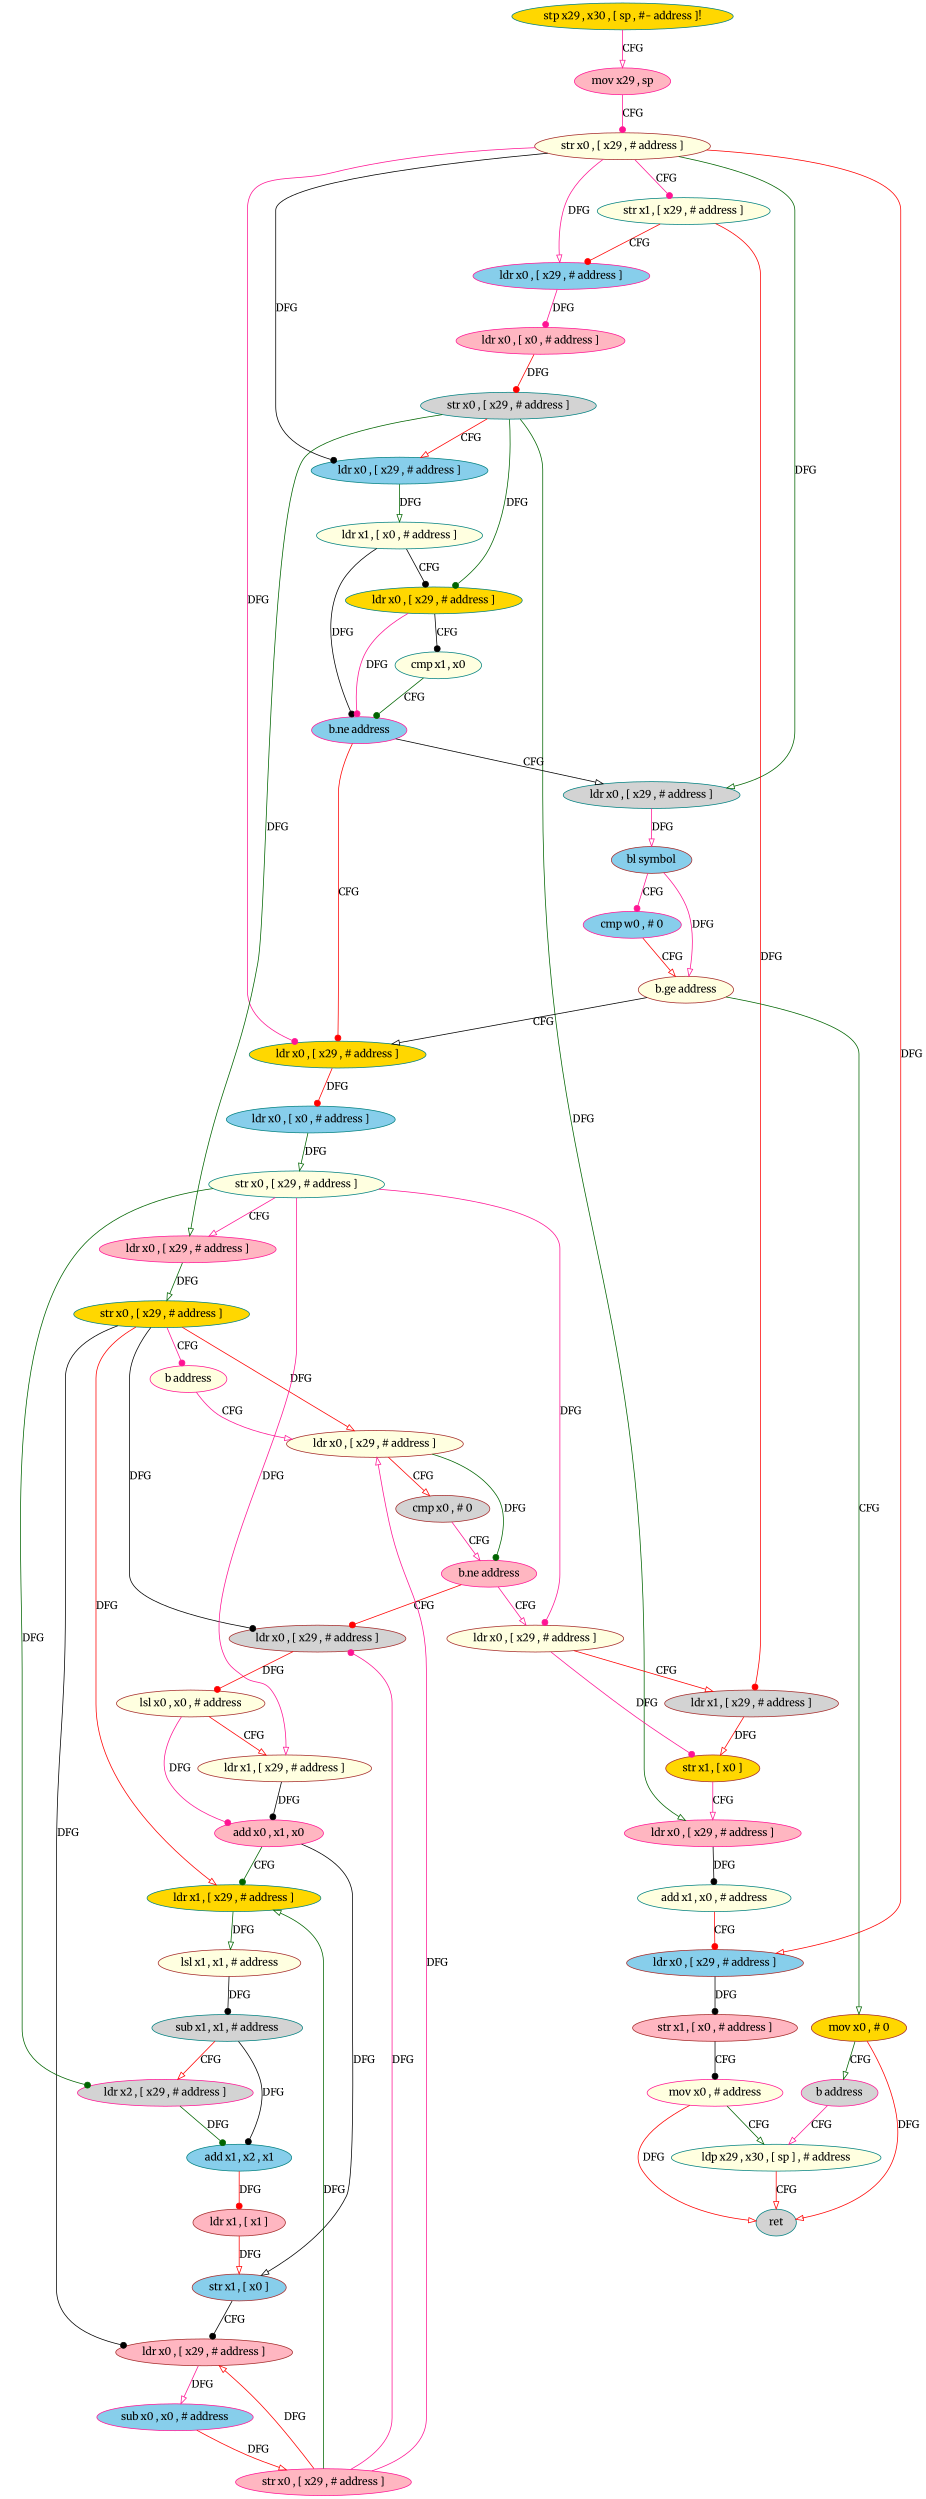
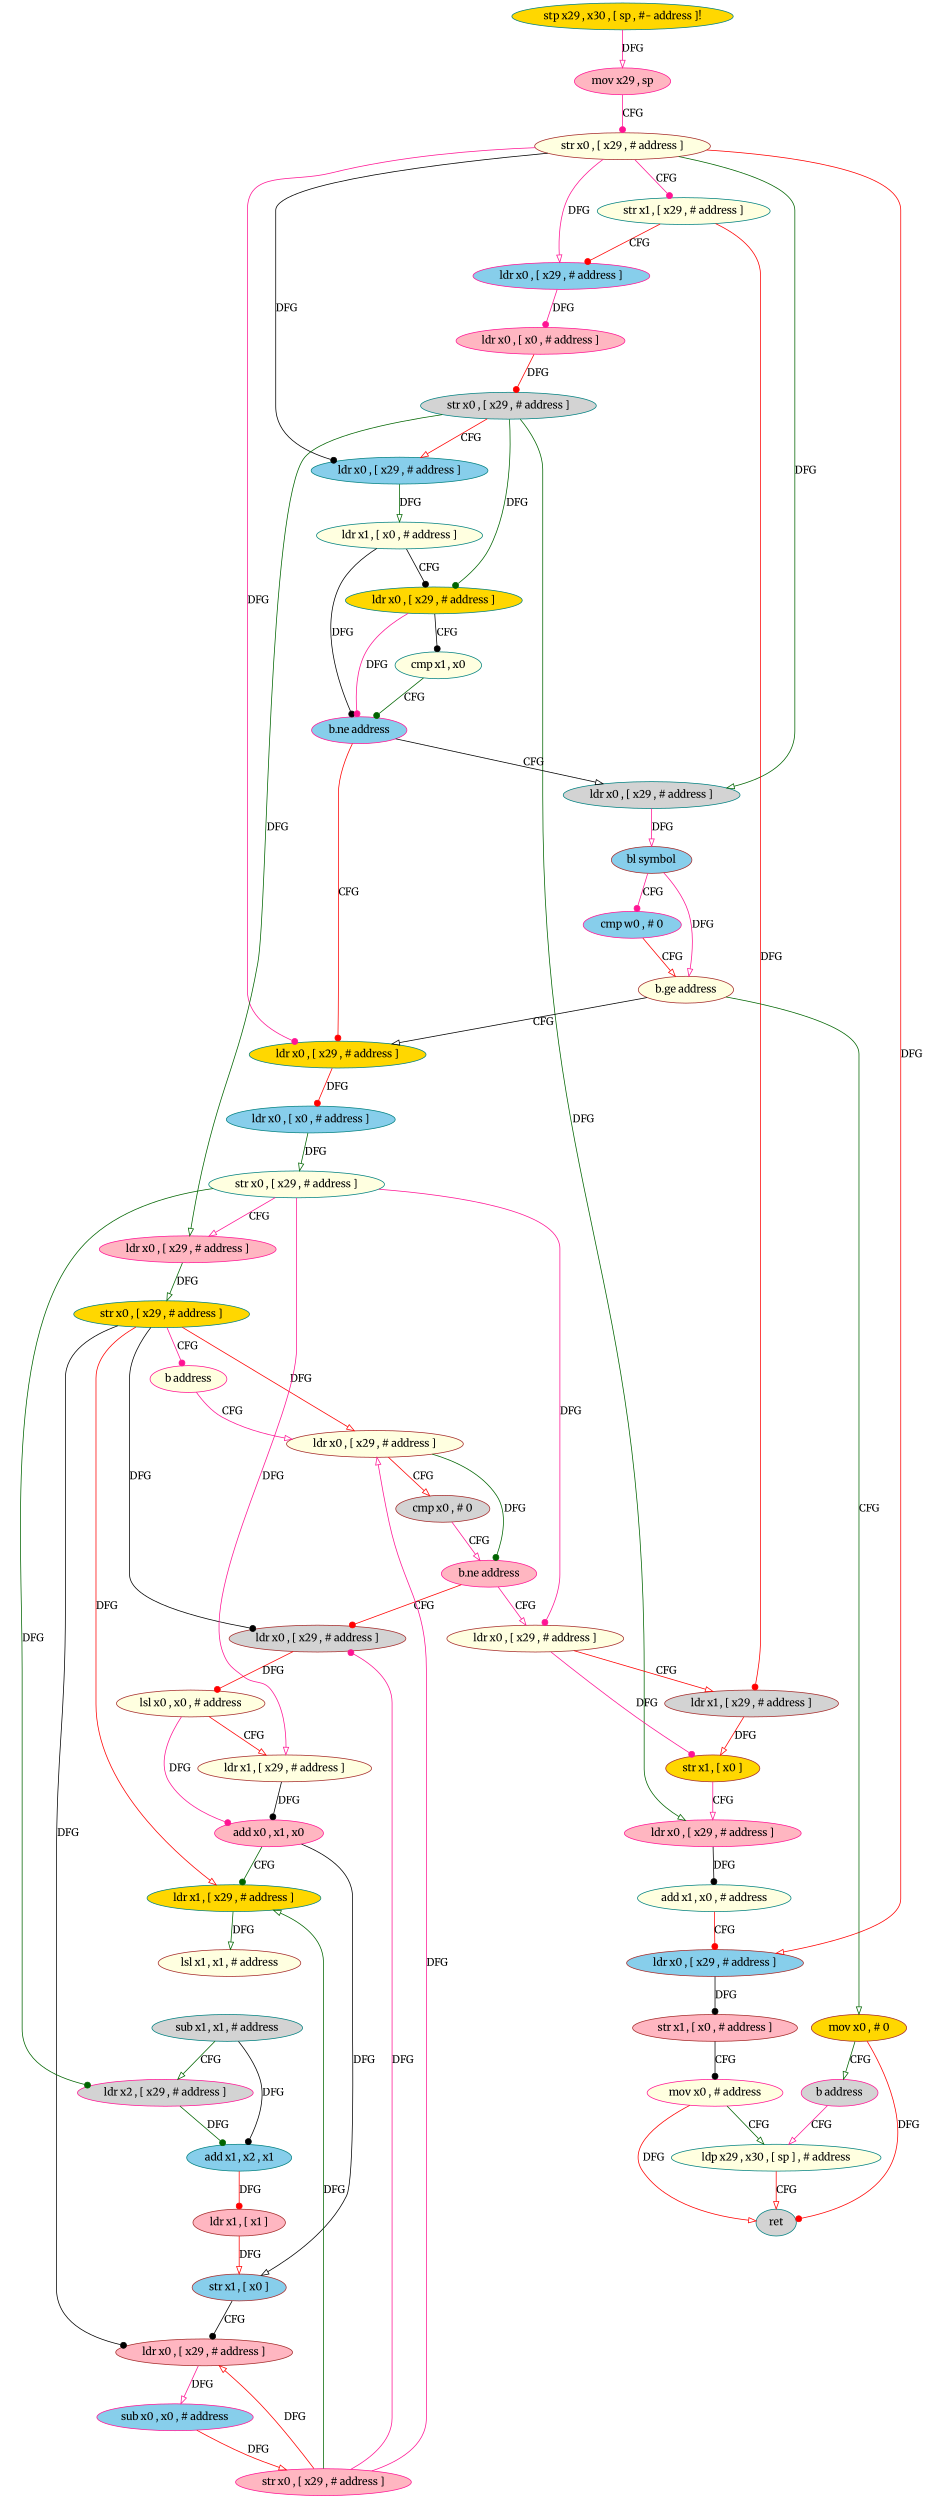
(633, 49) -> (633, 49)
(228, 1992) -> none
(199, 2058) -> (199, 2058)
(895, 2154) -> (895, 2154)
